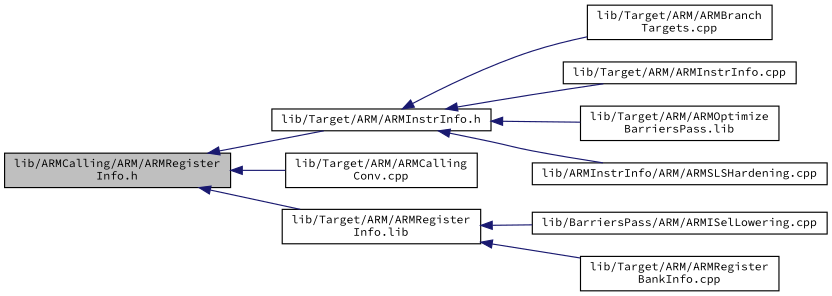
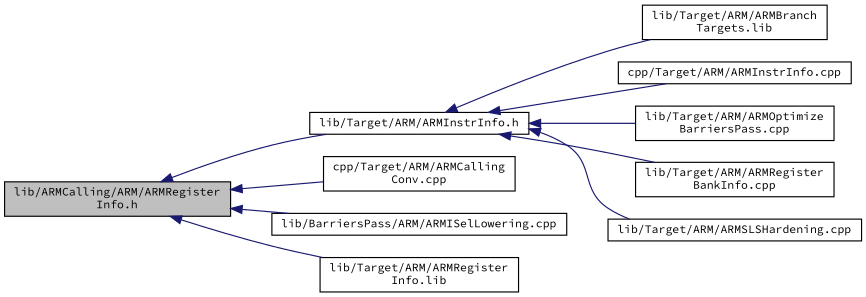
(680, 22) -> (735, 22)
(680, 73) -> (735, 73)
(680, 123) -> (735, 123)
(381, 170) -> (419, 174)
(680, 174) -> (735, 230)
(512, 225) -> (266, 211)
(536, 251) -> (583, 148)
